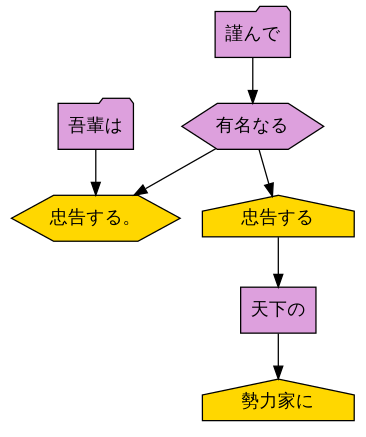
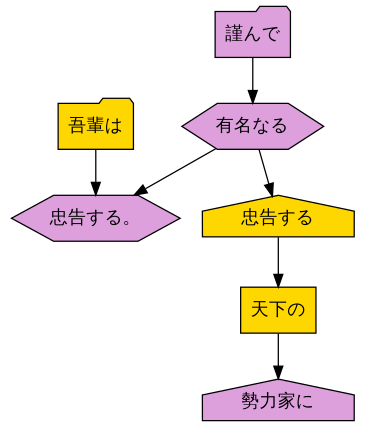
(96, 126) -> (96, 126)
(96, 218) -> (96, 218)
(278, 310) -> (278, 310)
(278, 402) -> (278, 402)
